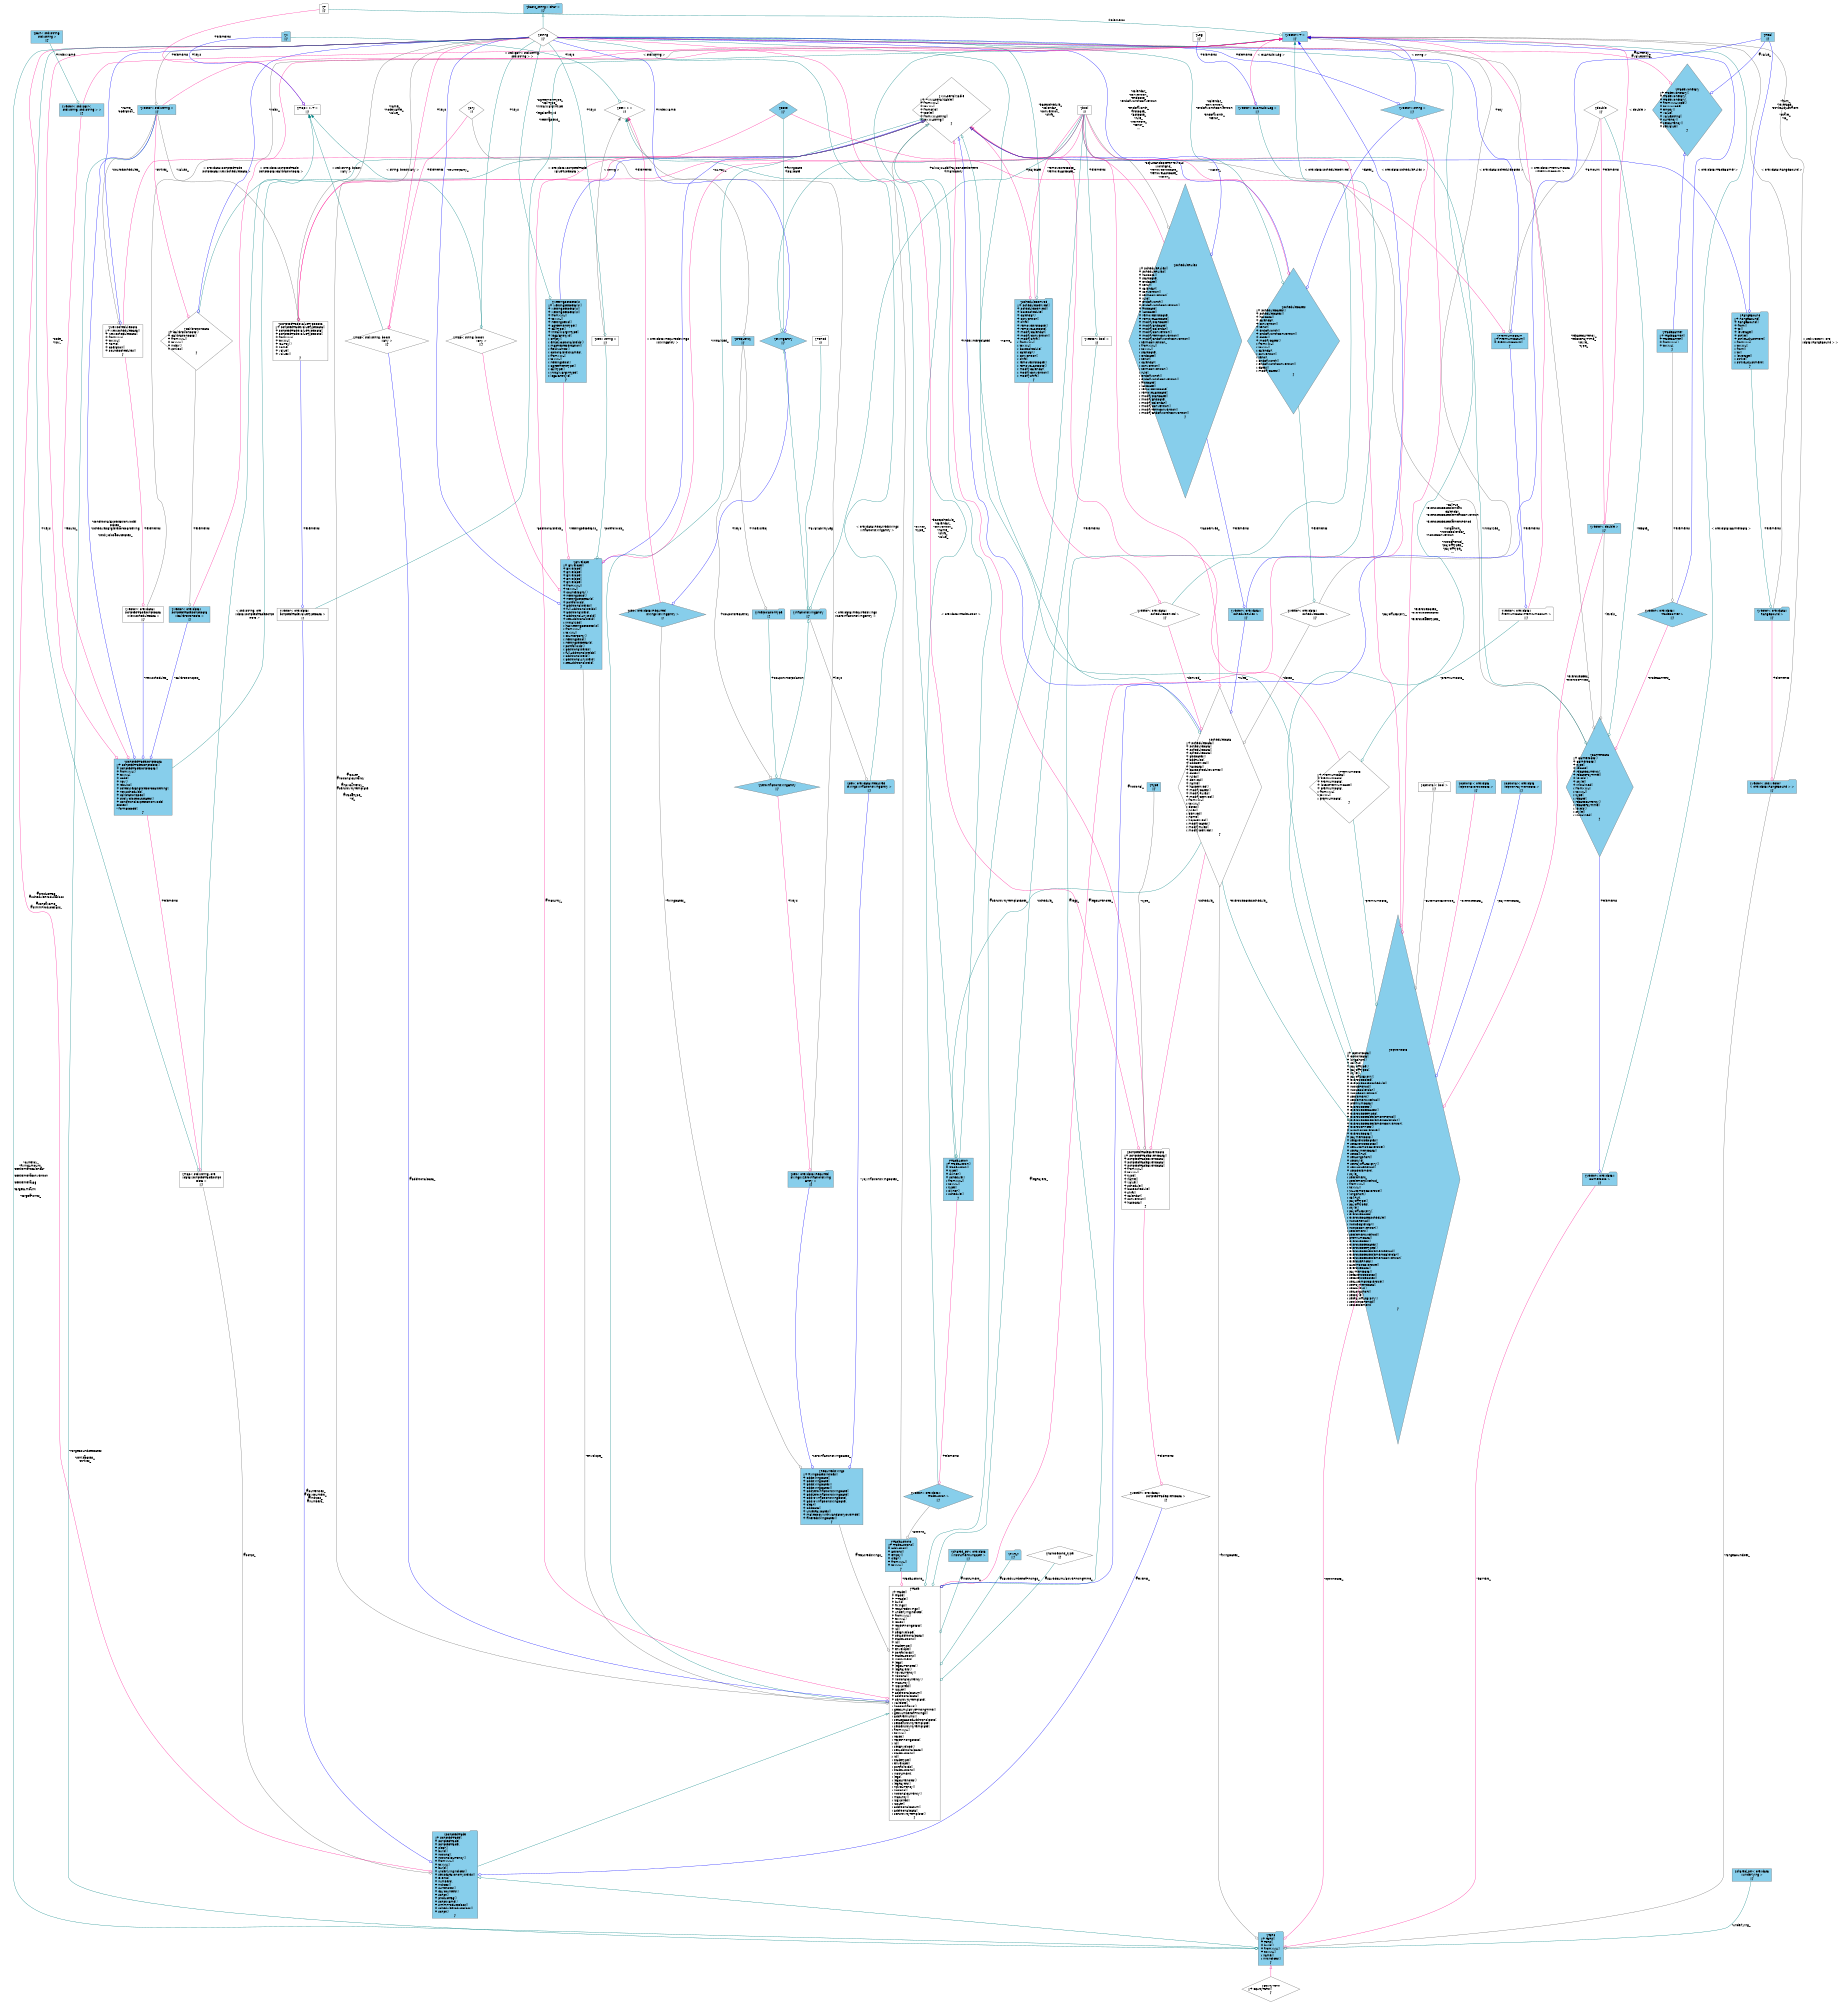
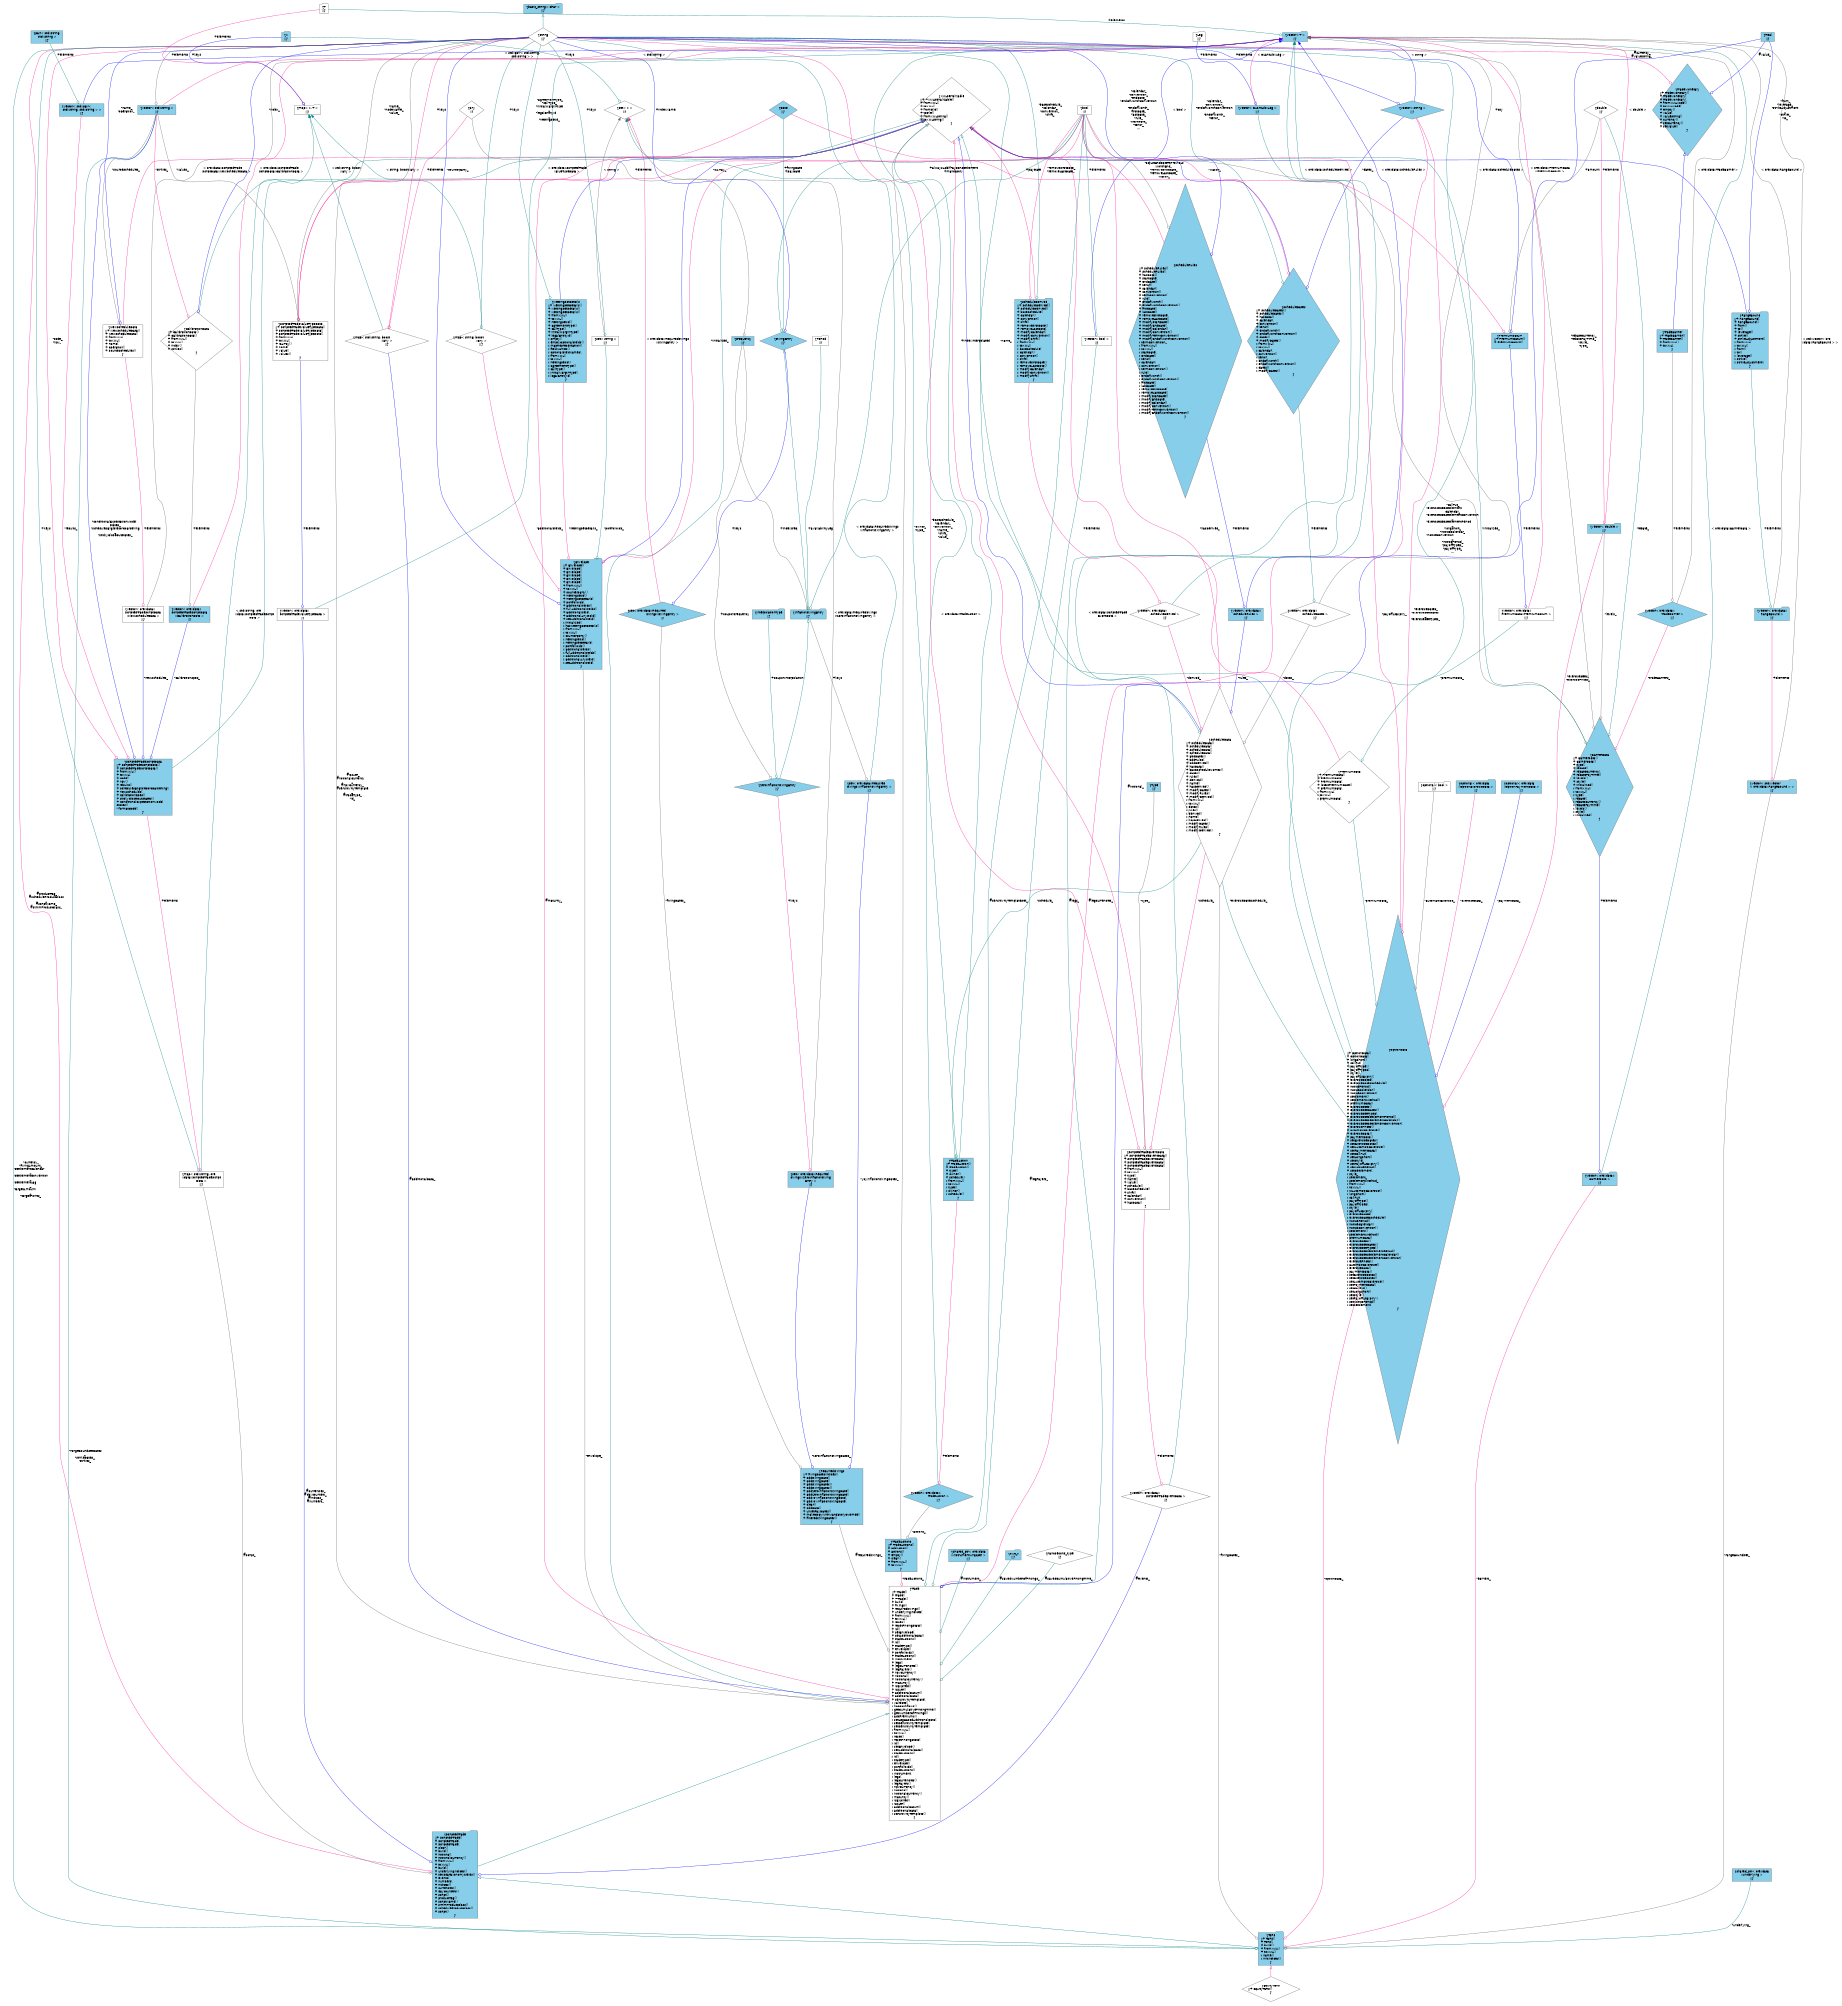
(609, 51) -> (609, 51)
(65, 55) -> (65, 55)
(1732, 139) -> (1732, 139)
none -> (1163, 149)
(741, 478) -> (750, 484)
none -> (1079, 648)
